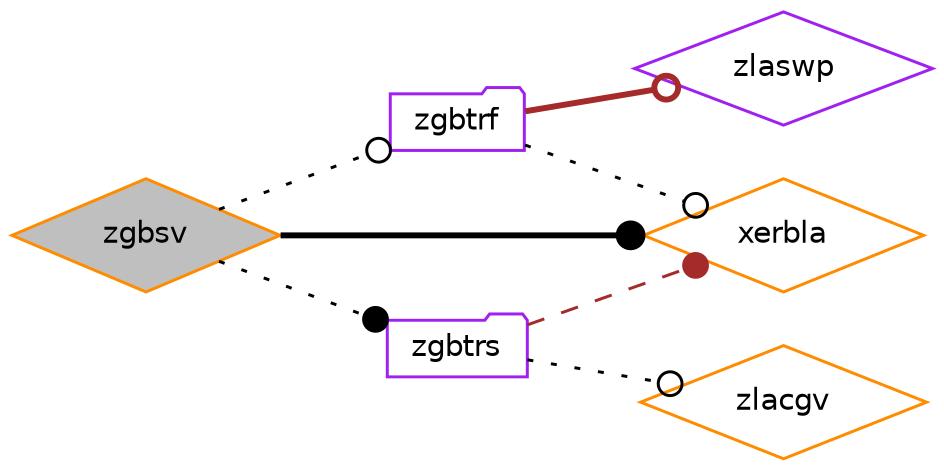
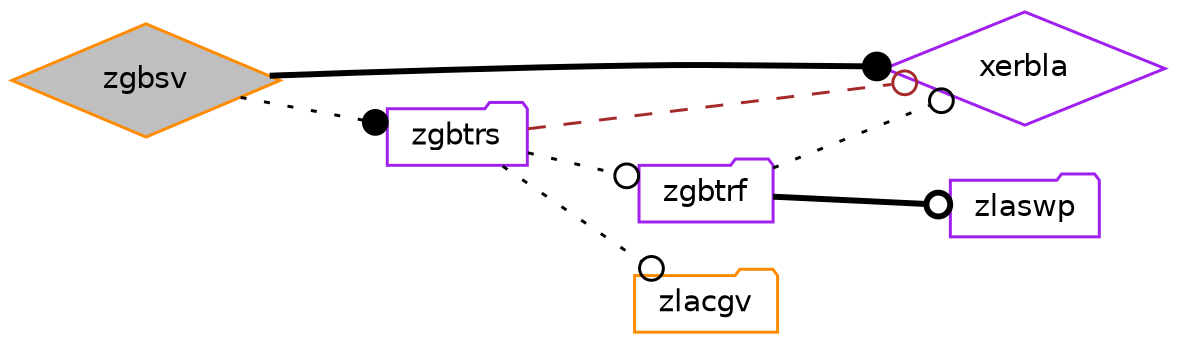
(784, 69) -> (1025, 209)
(590, 101) -> (849, 200)
(293, 182) -> (571, 163)
(784, 235) -> (1025, 69)
(605, 297) -> (710, 107)
(784, 402) -> (706, 304)
